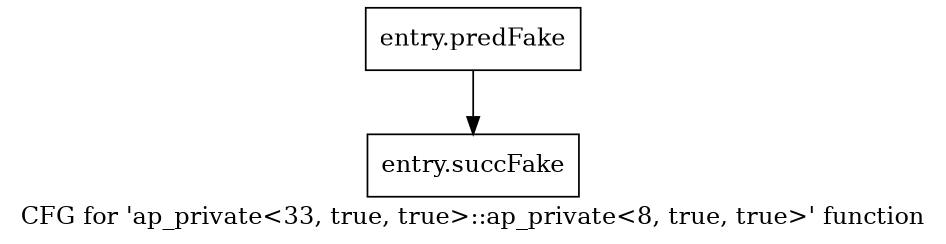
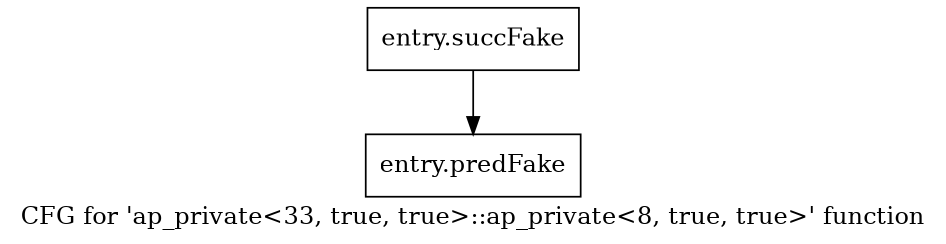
(473, 94) -> (473, 94)
